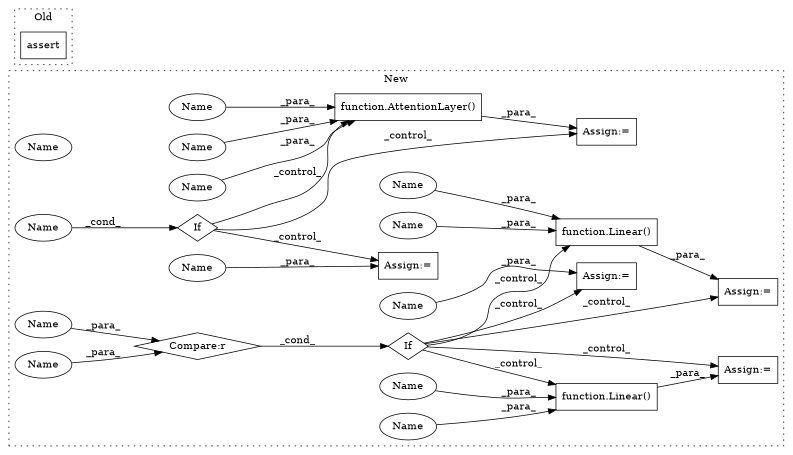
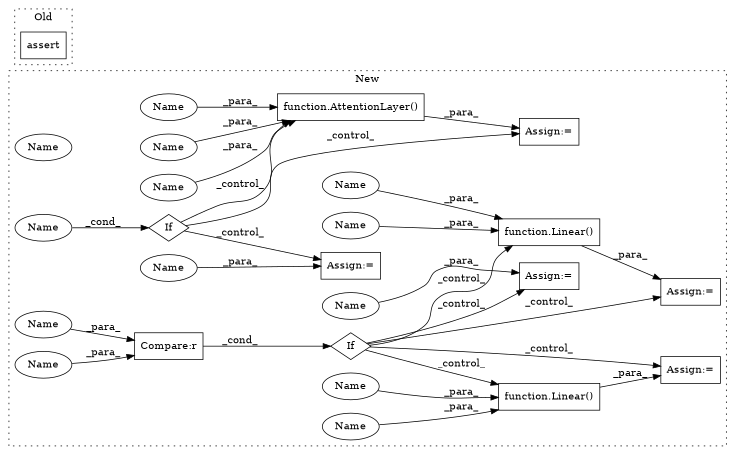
(197, 346) -> (169, 346)
